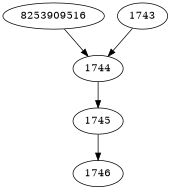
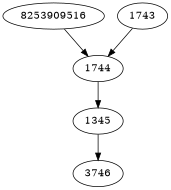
(98, 121) -> (98, 121)
(98, 174) -> (98, 174)
